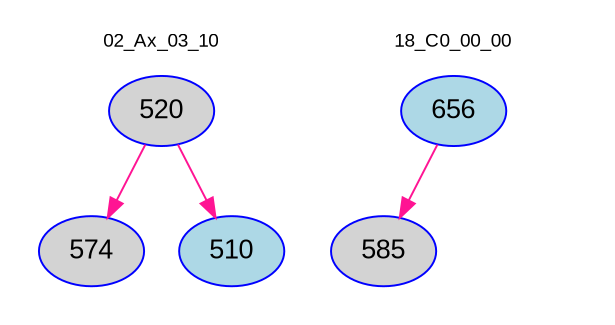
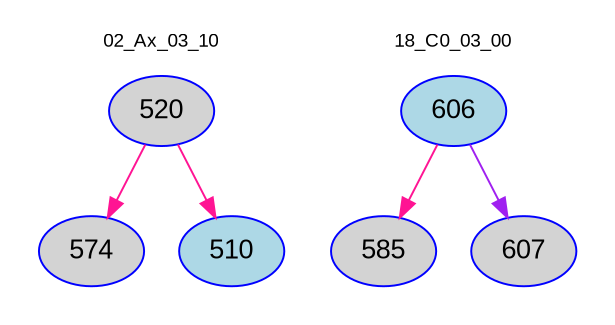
(454, 42) -> (454, 42)
(454, 111) -> (454, 111)
none -> (524, 251)
